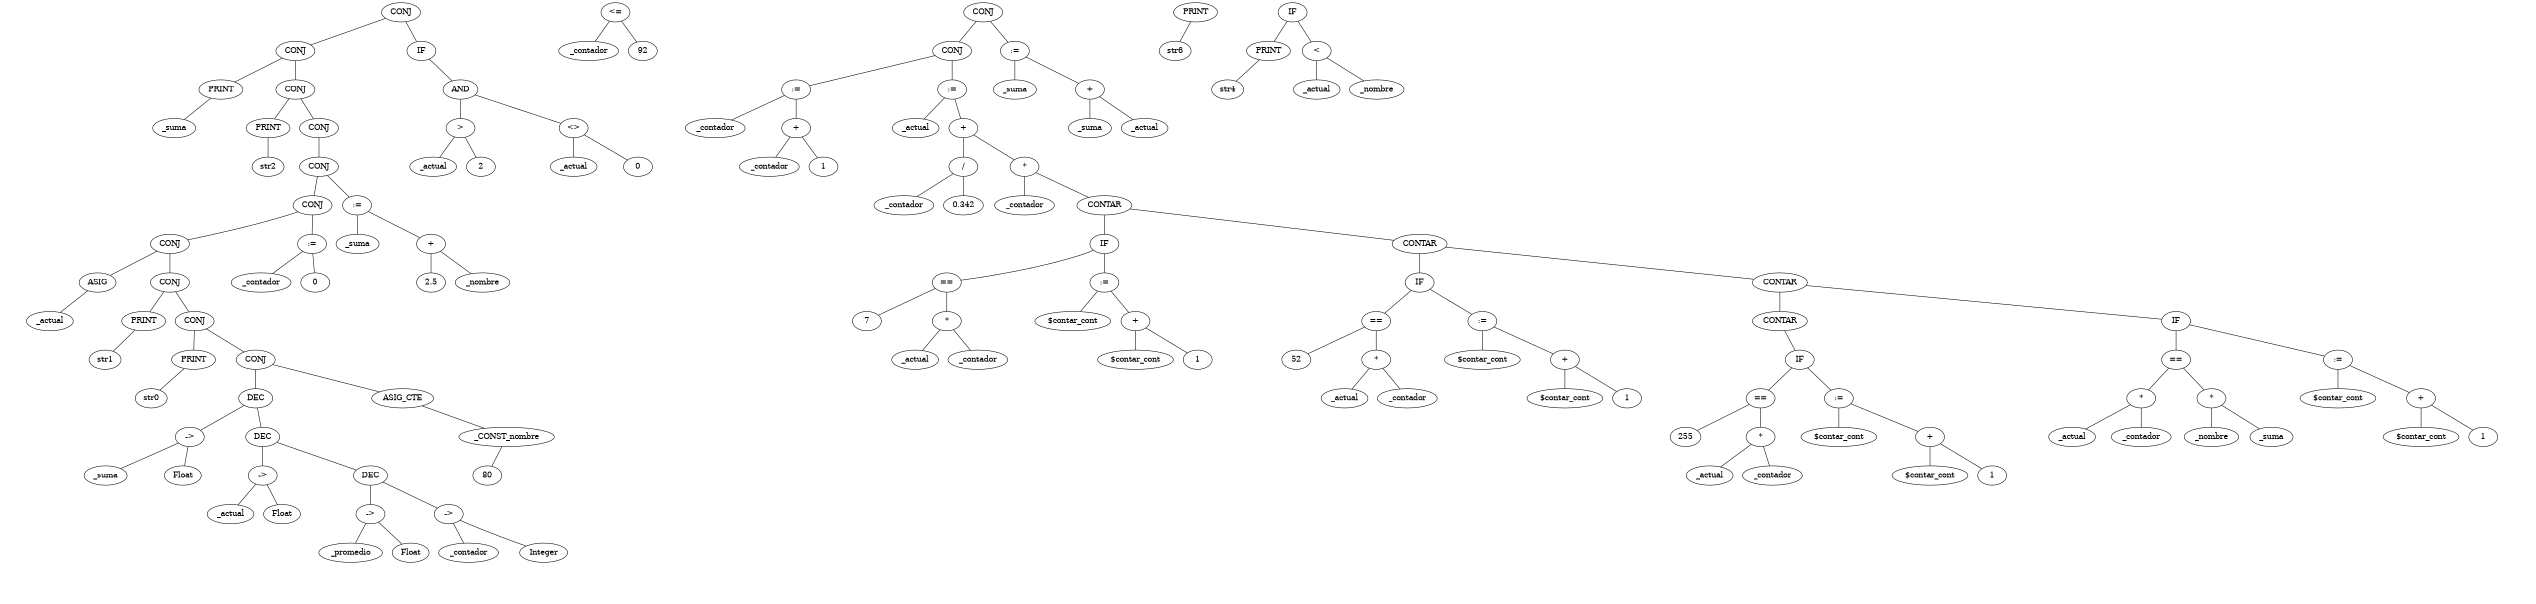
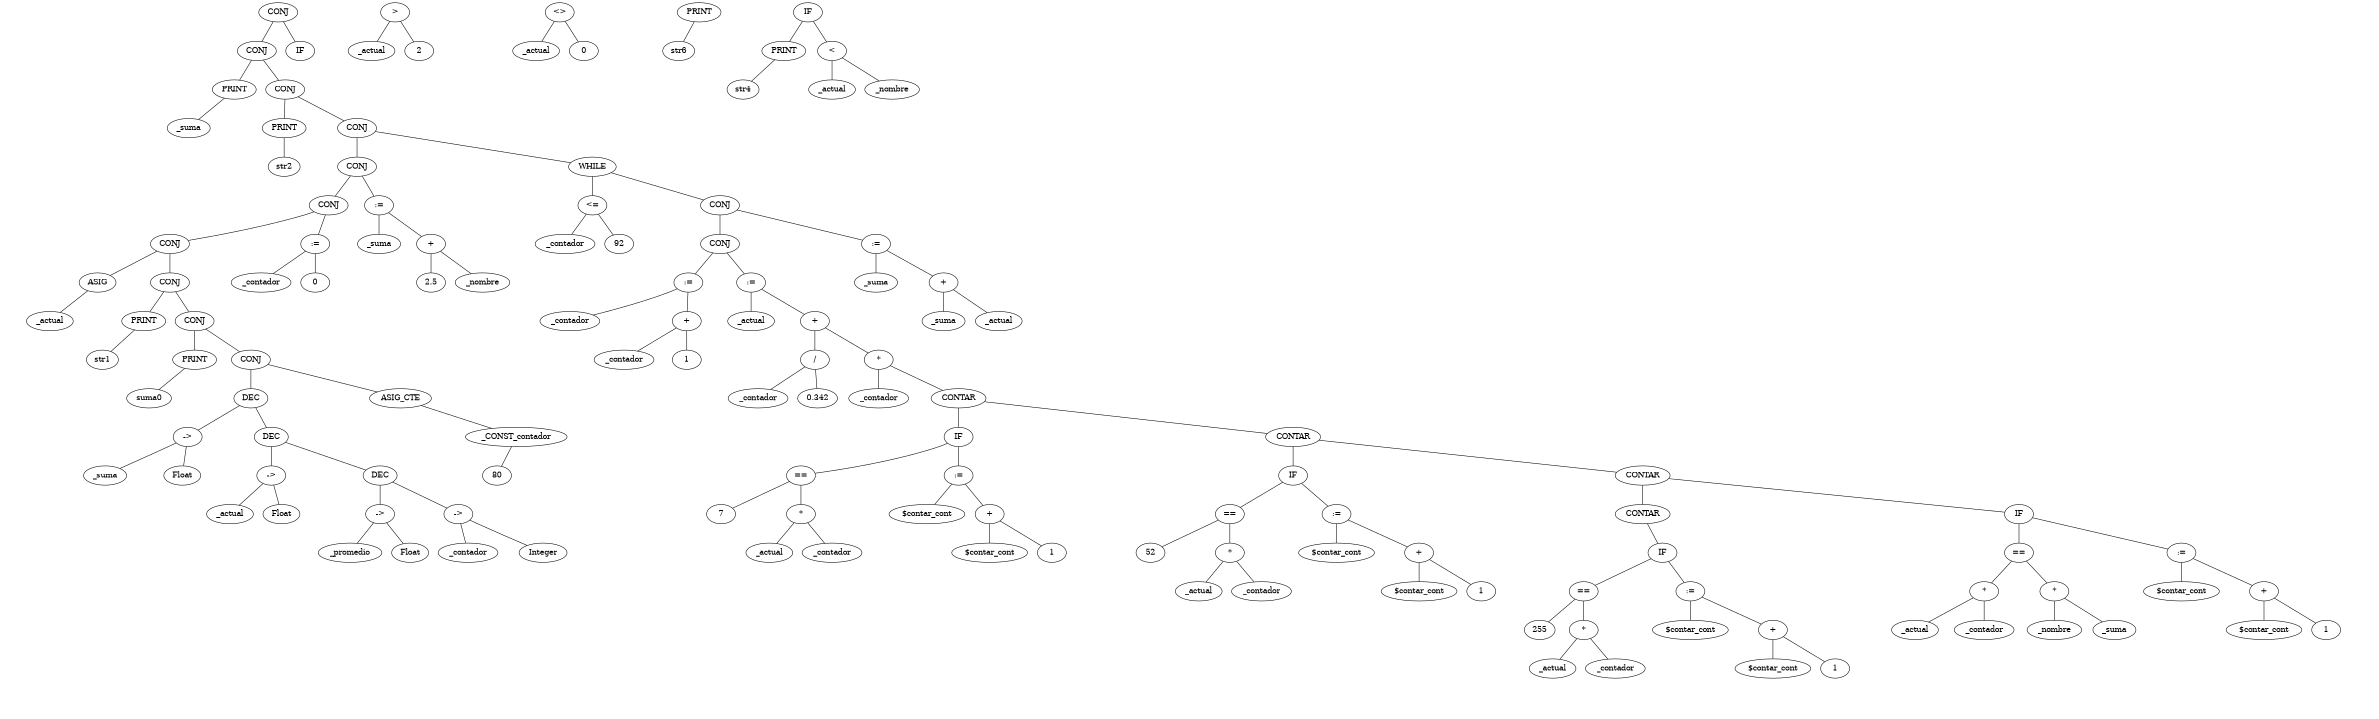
(461, 90) -> none
none -> (592, 167)
(151, 398) -> (149, 398)
(507, 437) -> (516, 437)
